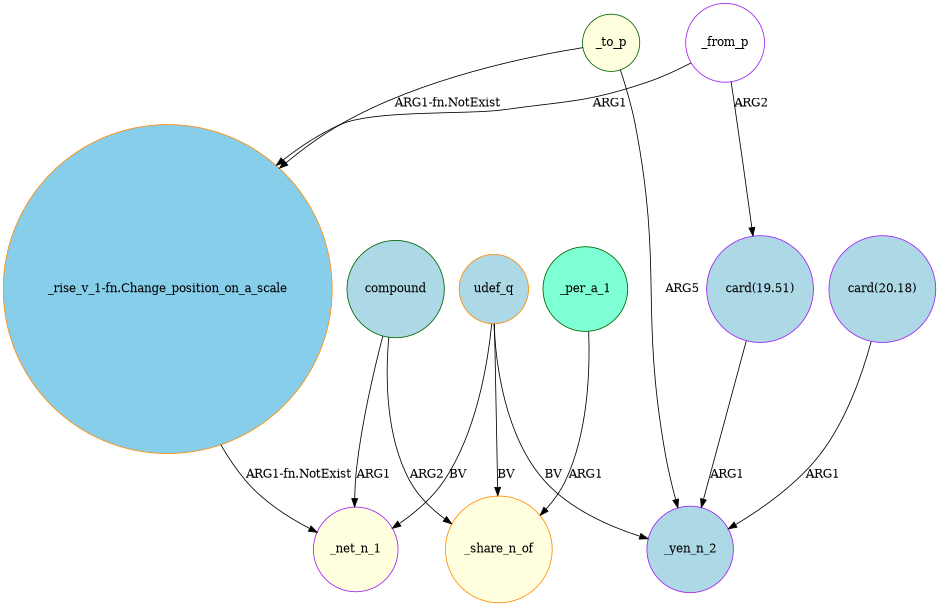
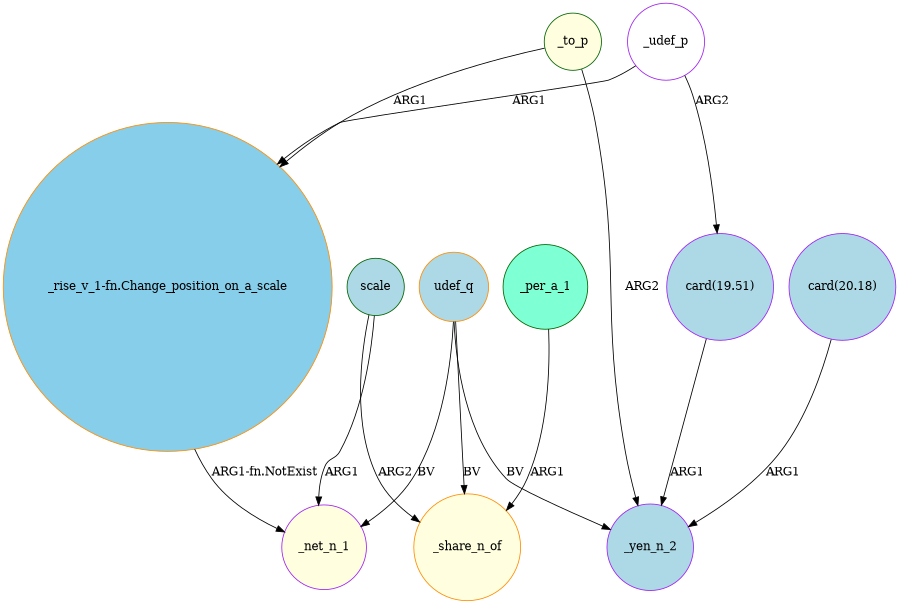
(725, 43) -> (666, 42)
(448, 103) -> (410, 101)
(396, 289) -> (376, 287)
(682, 289) -> (642, 287)
